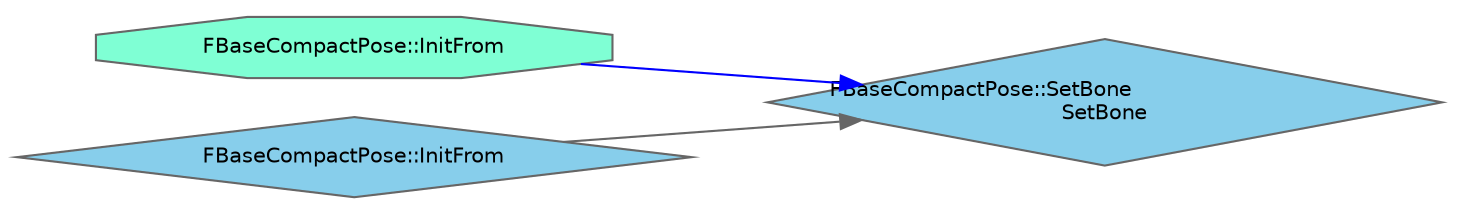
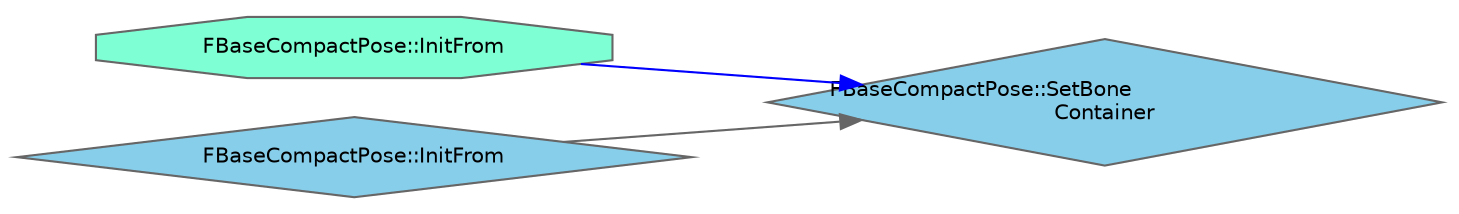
(1105, 102) -> (1105, 102)
